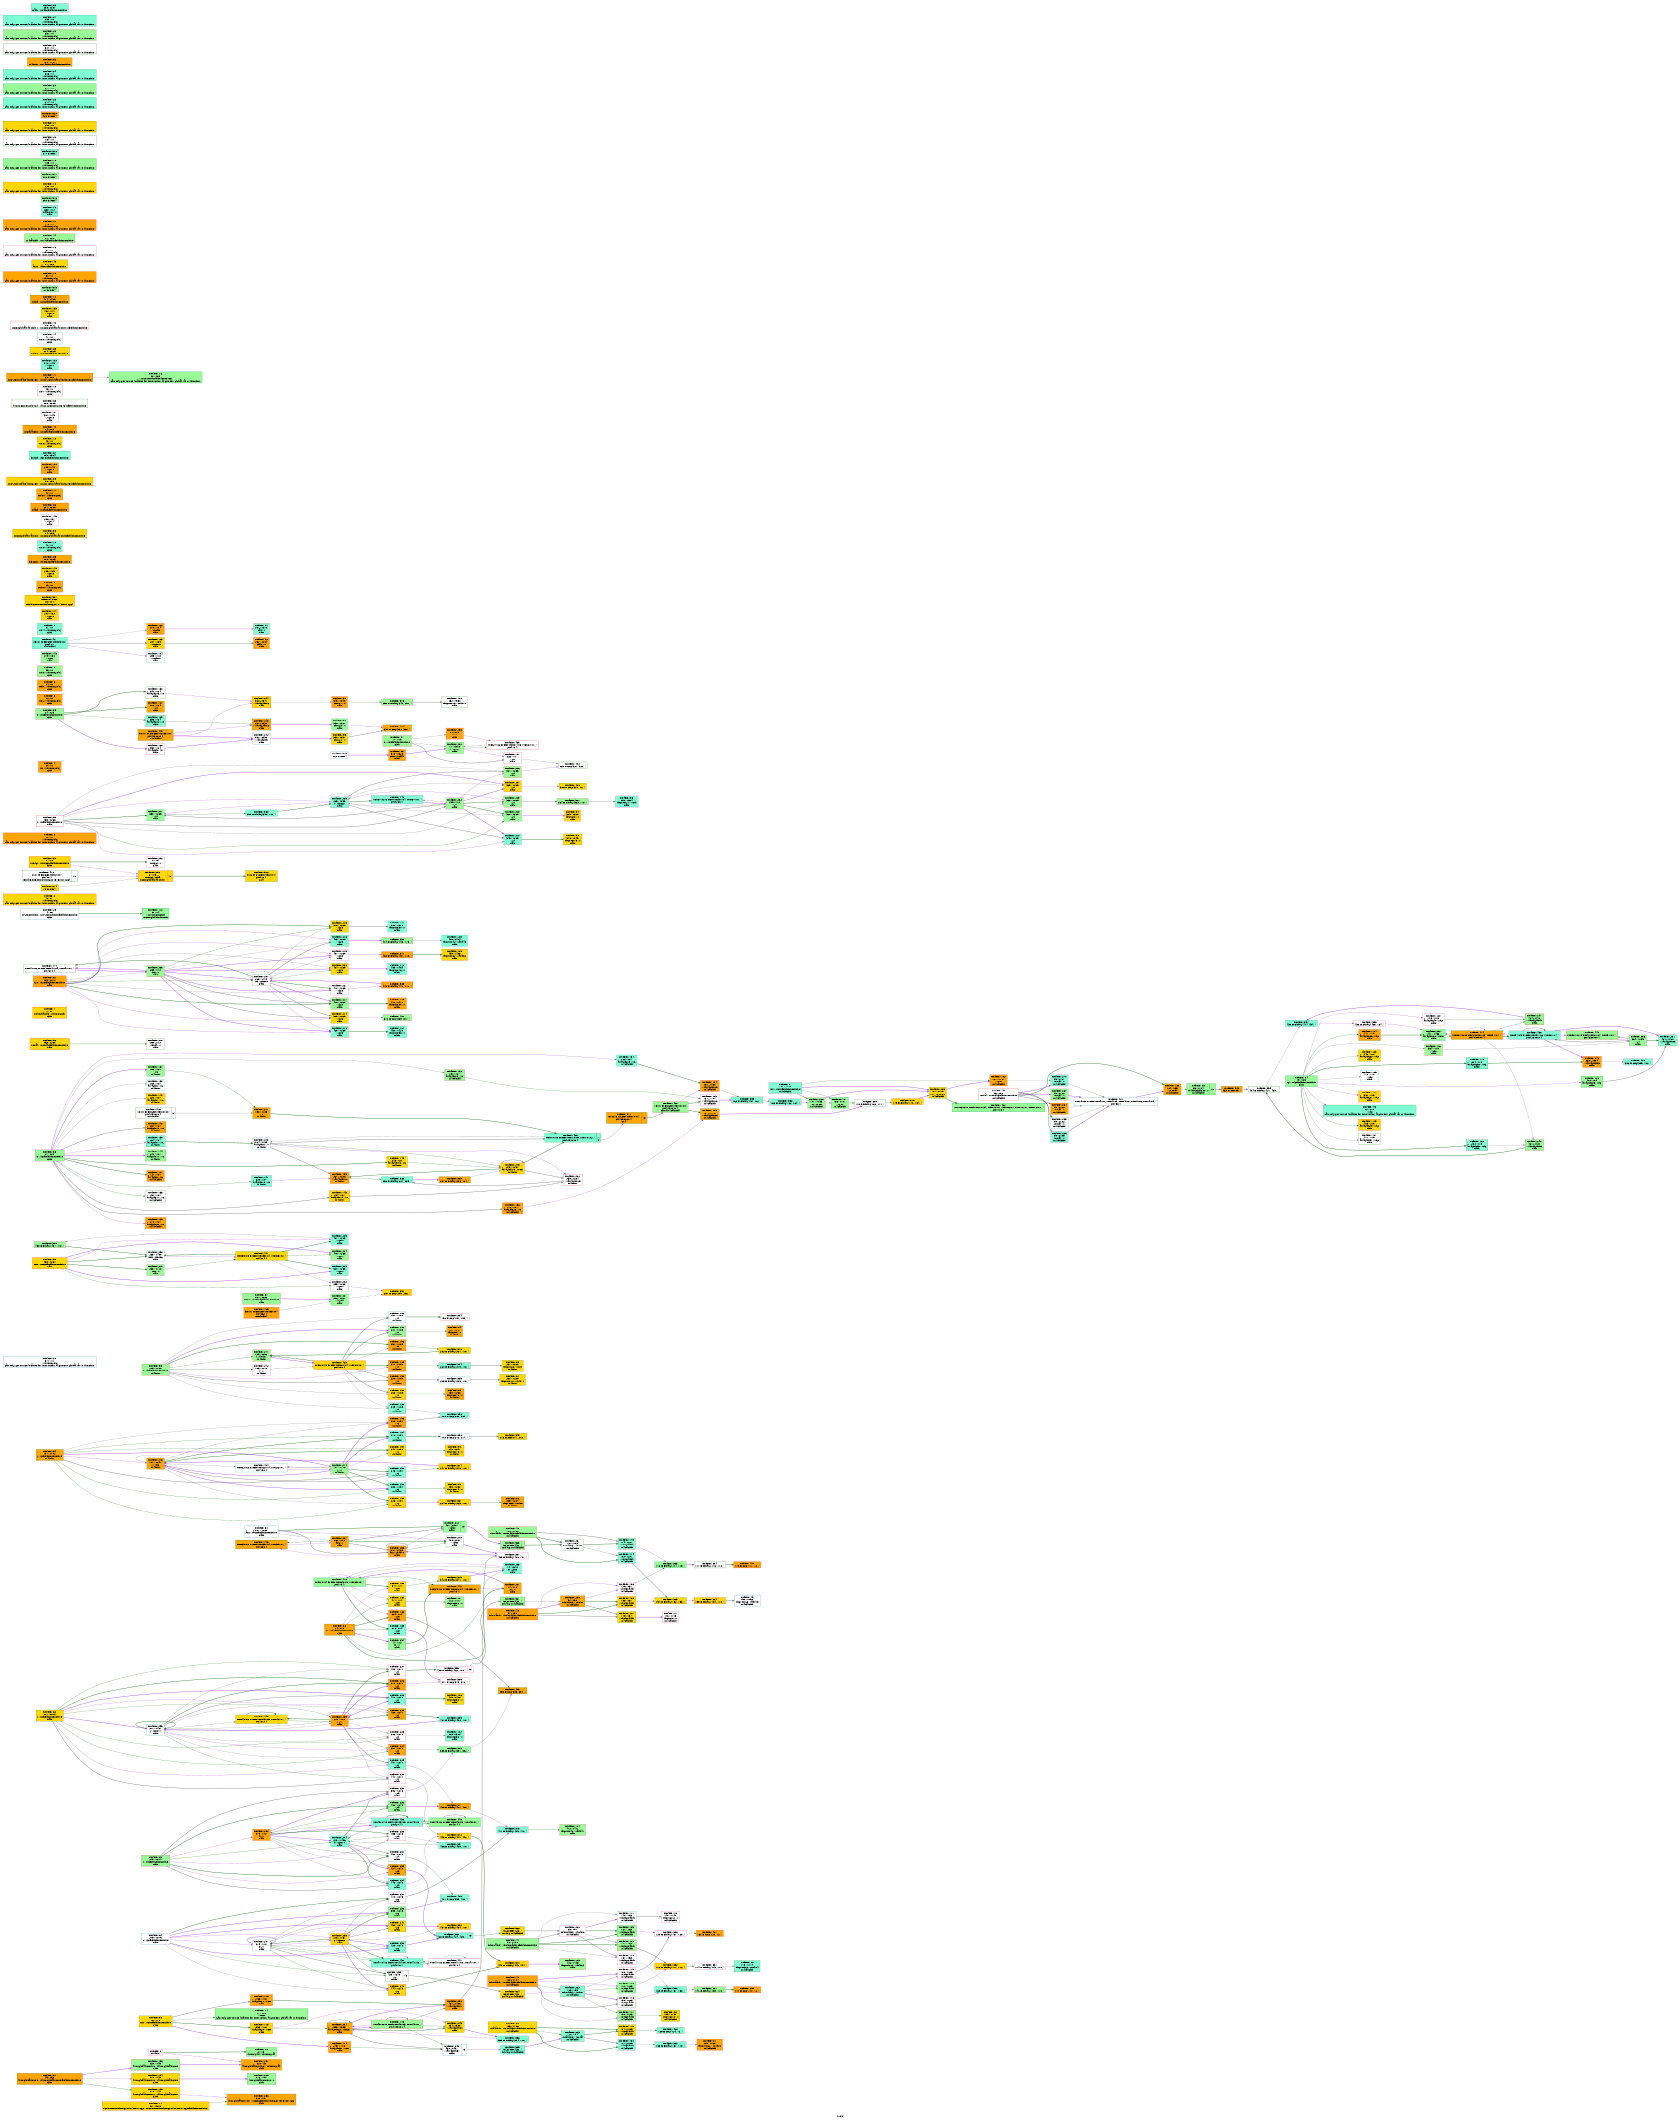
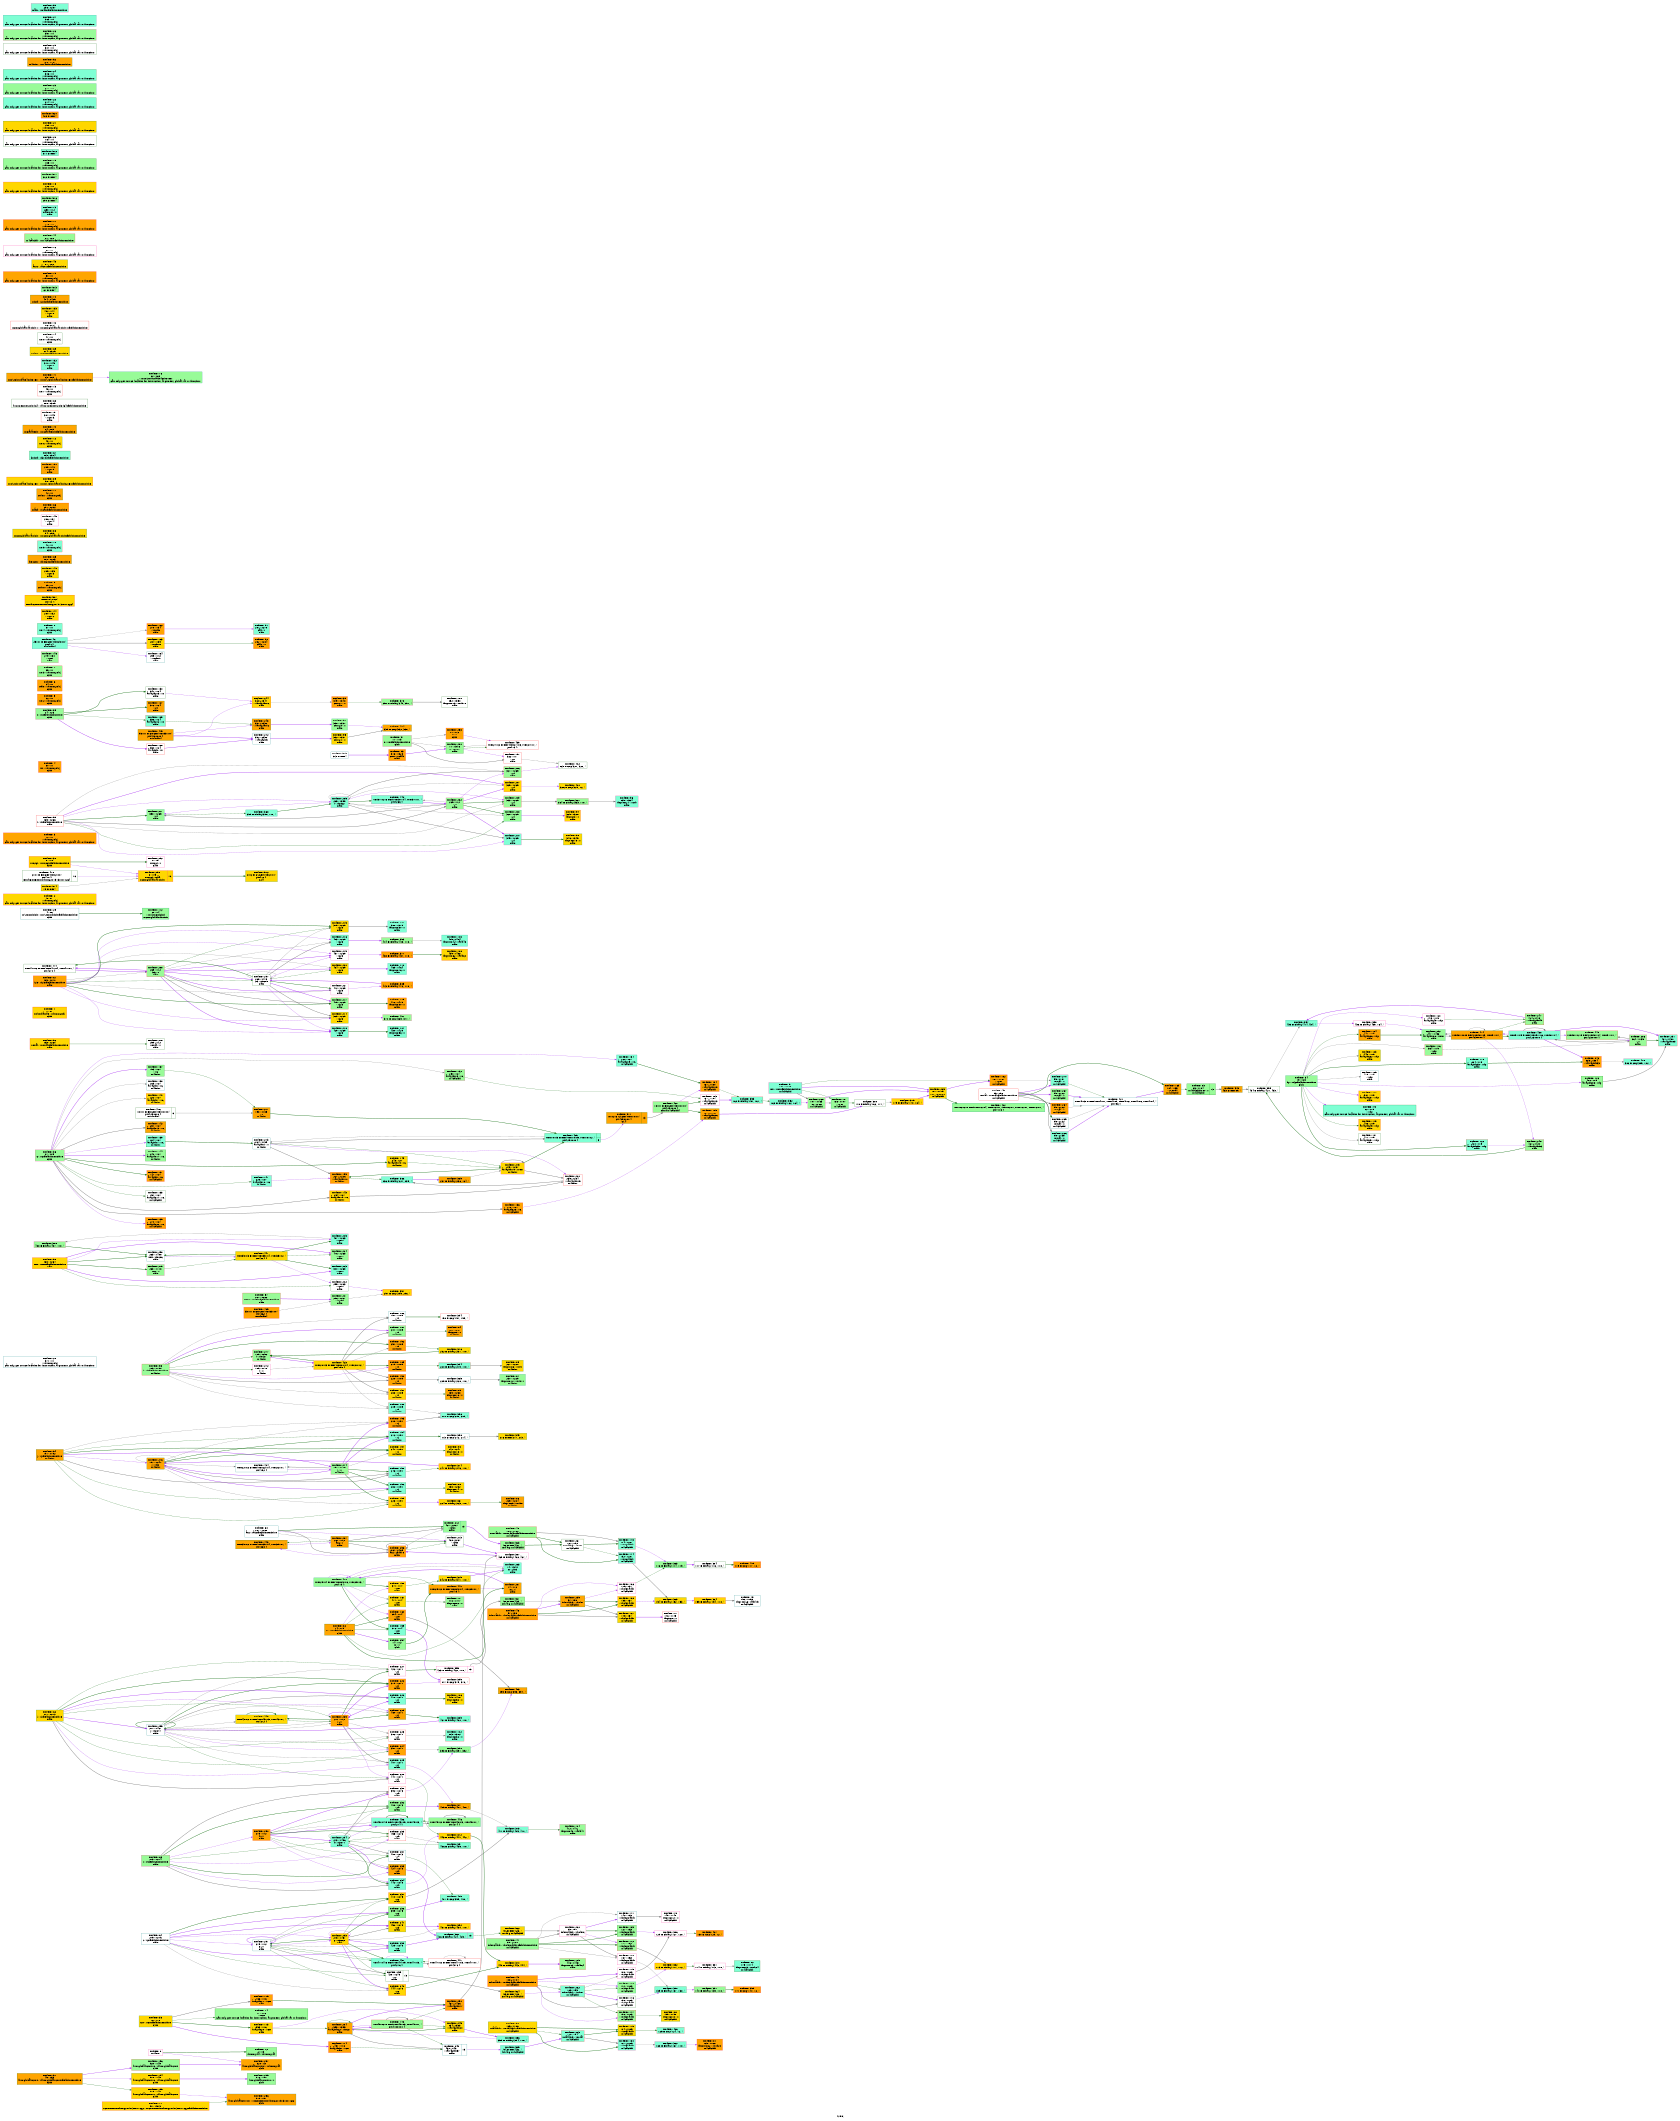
(513, 1380) -> (513, 1380)
(225, 1448) -> (225, 1448)
(397, 1898) -> (397, 1898)
